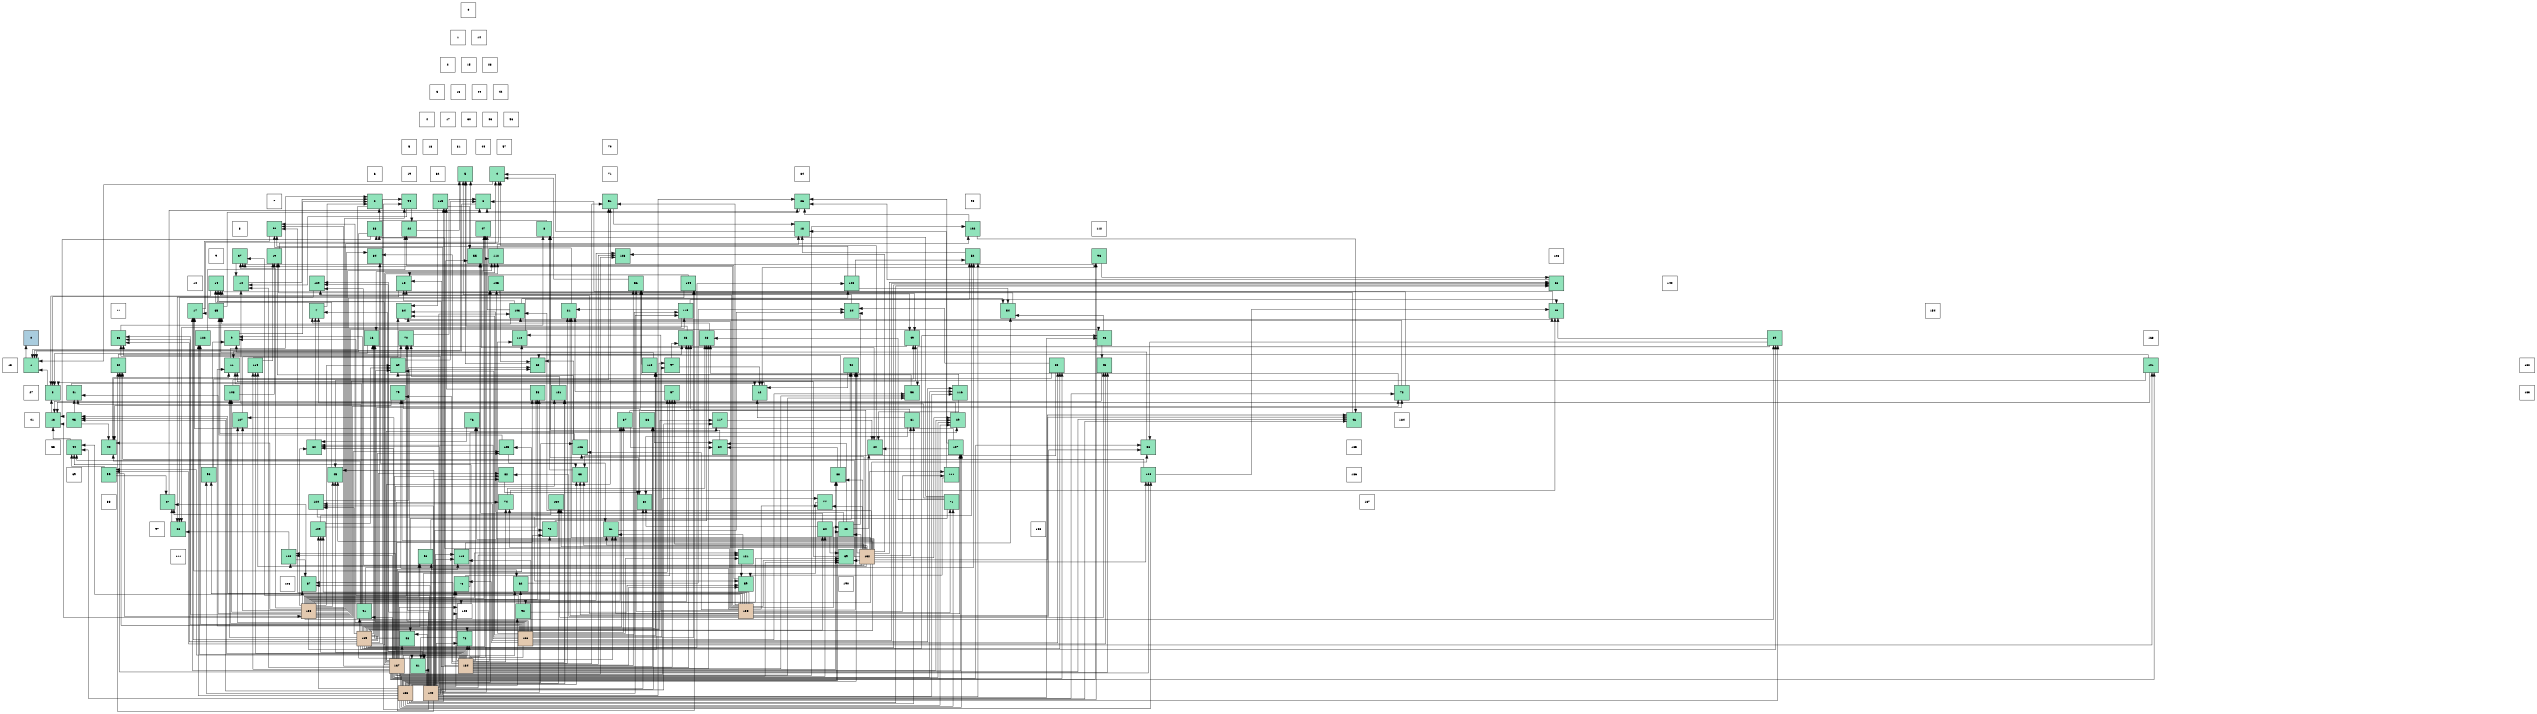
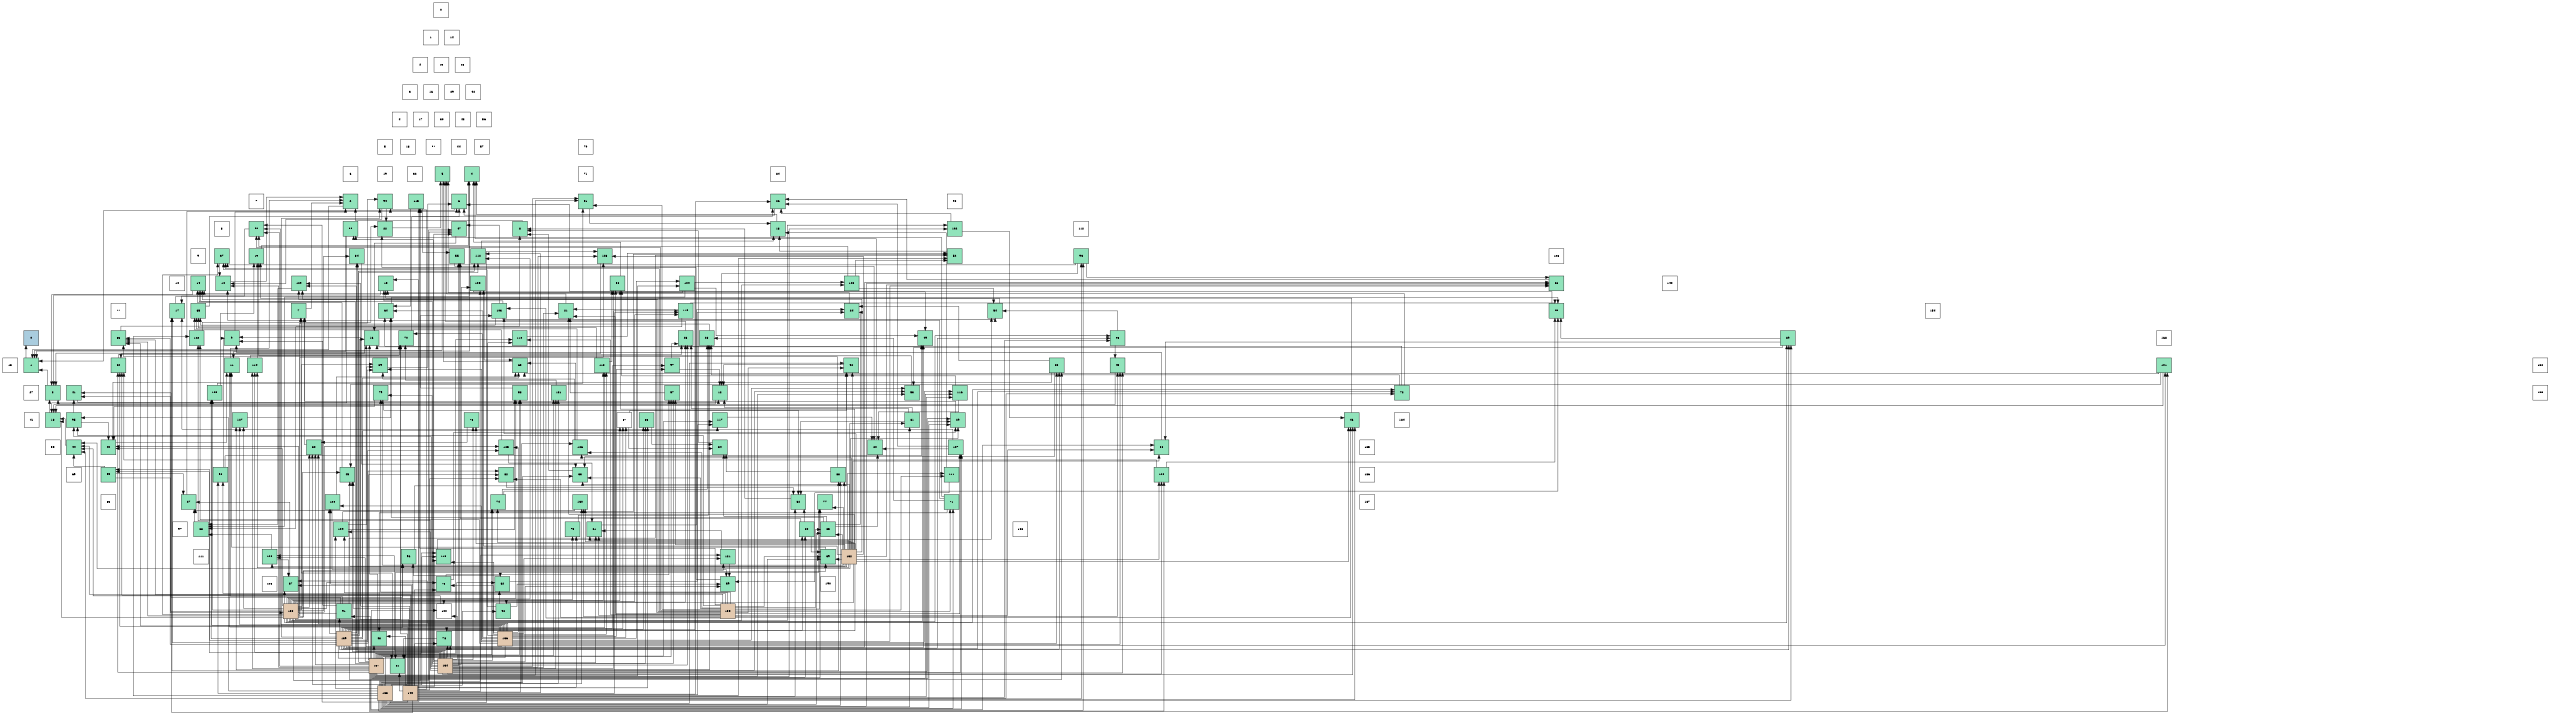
none -> (405, 354)
(625, 420) -> (624, 420)
(533, 580) -> none
none -> (783, 648)
